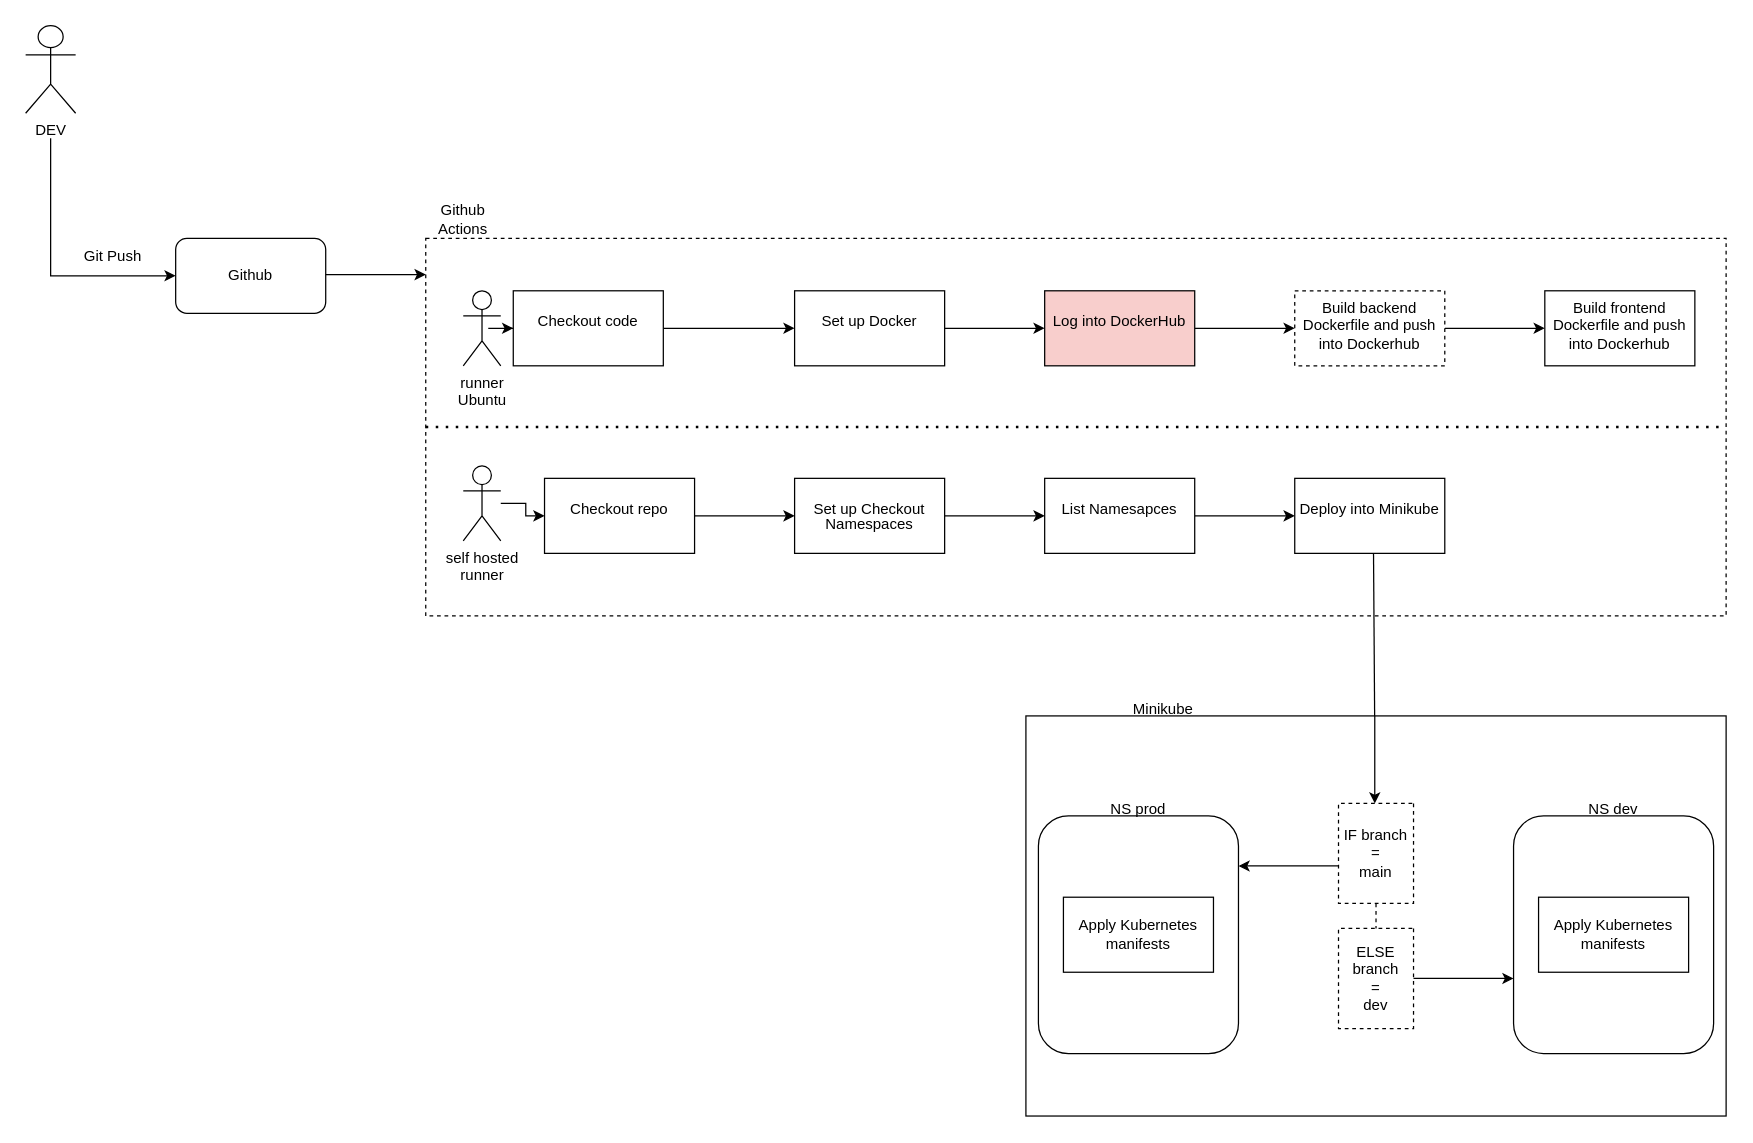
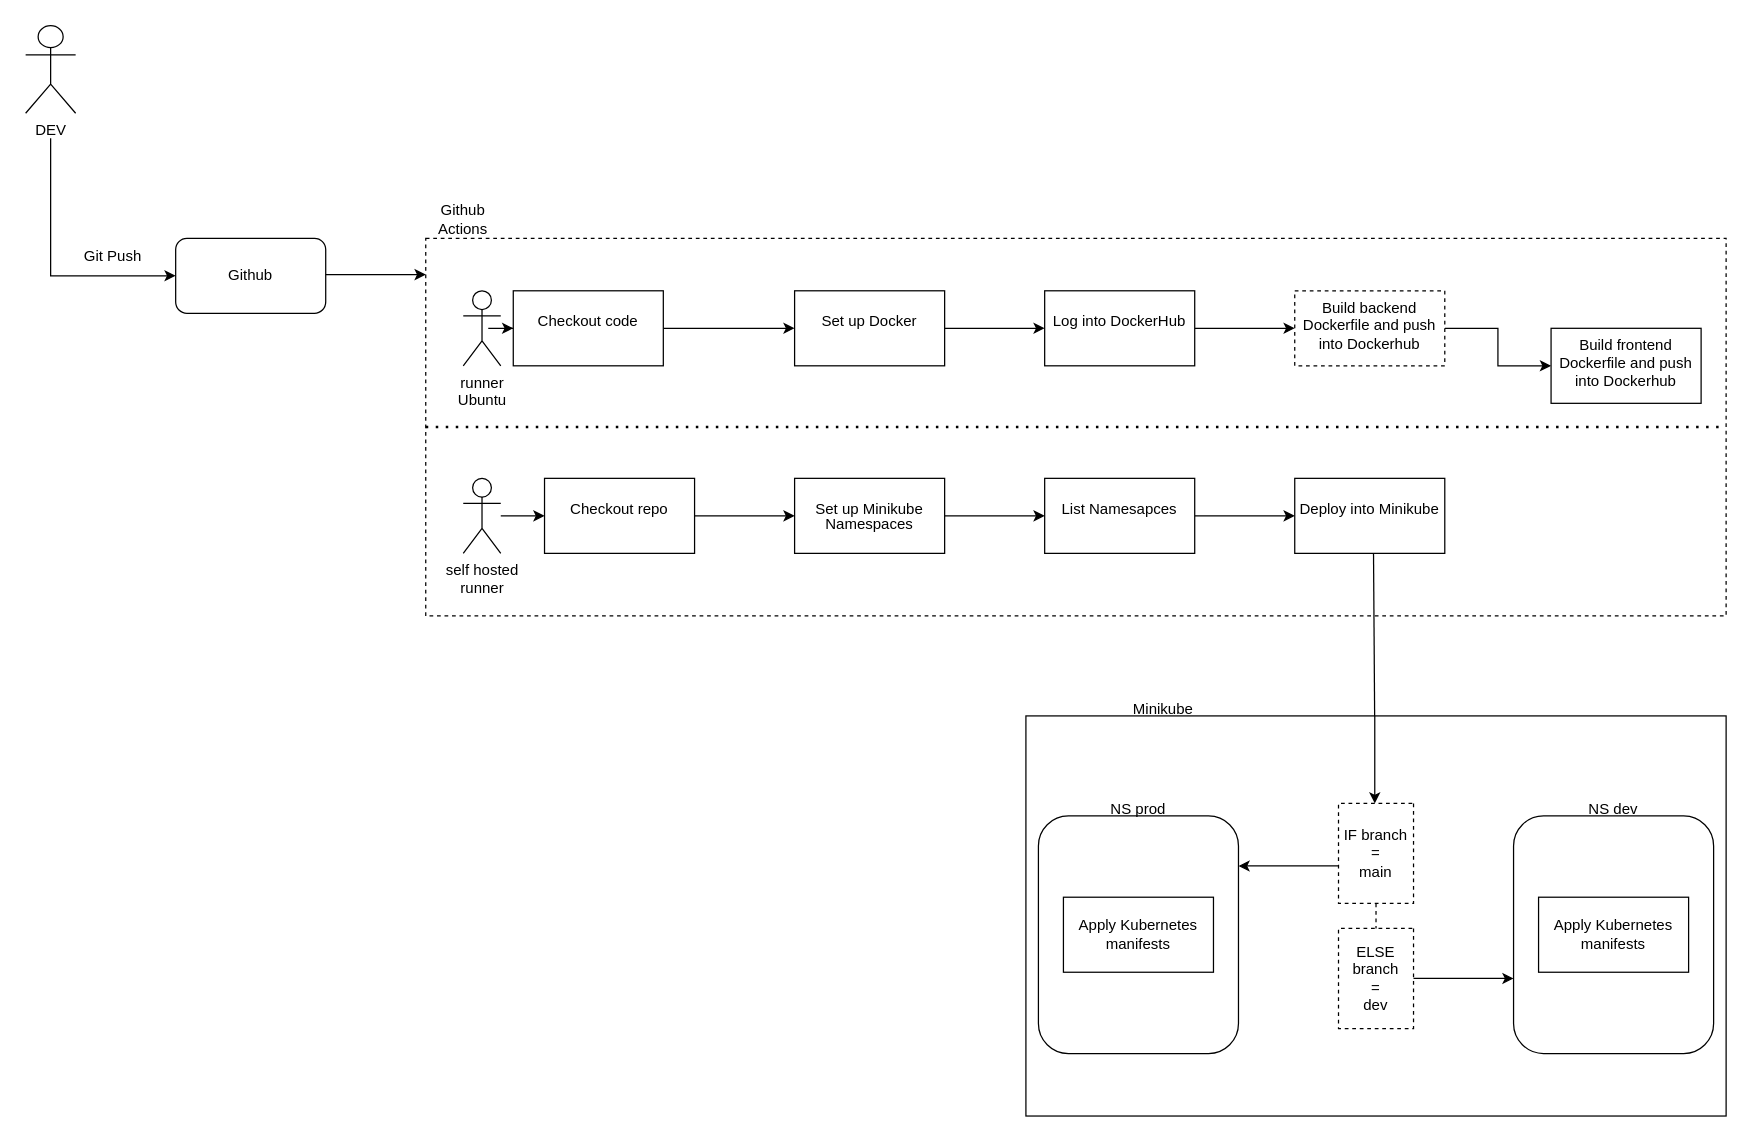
(1119, 328) -> (1119, 328)
(1619, 328) -> (1626, 366)
(482, 503) -> (482, 516)
(869, 505) -> (869, 505)
